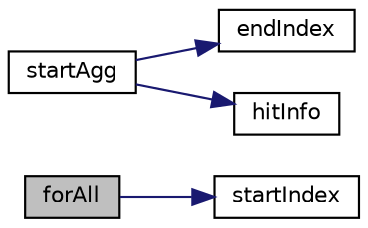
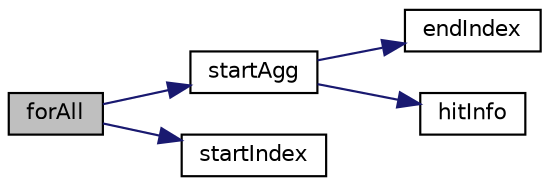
none -> (136, 97)
